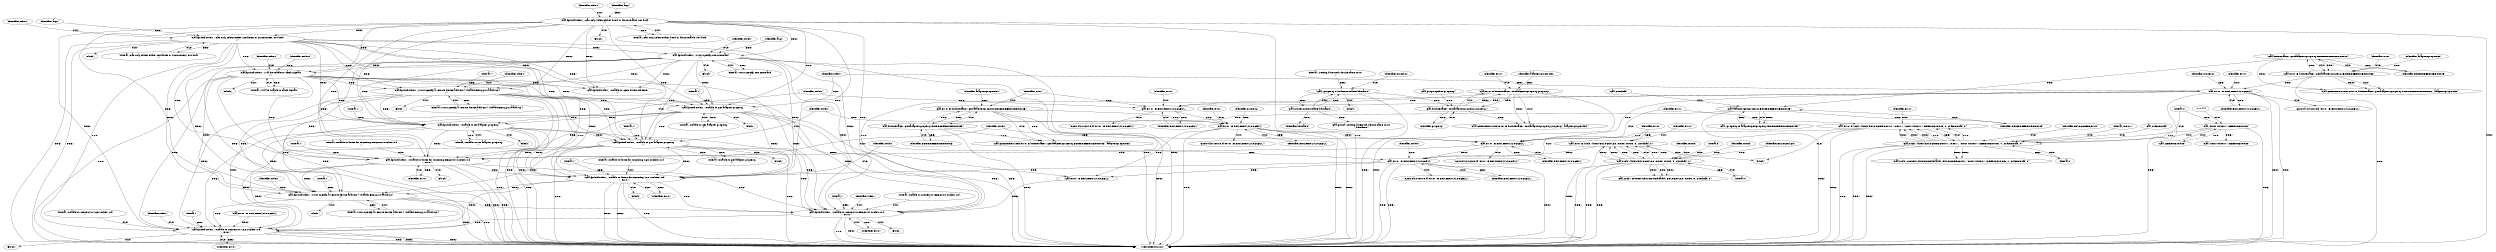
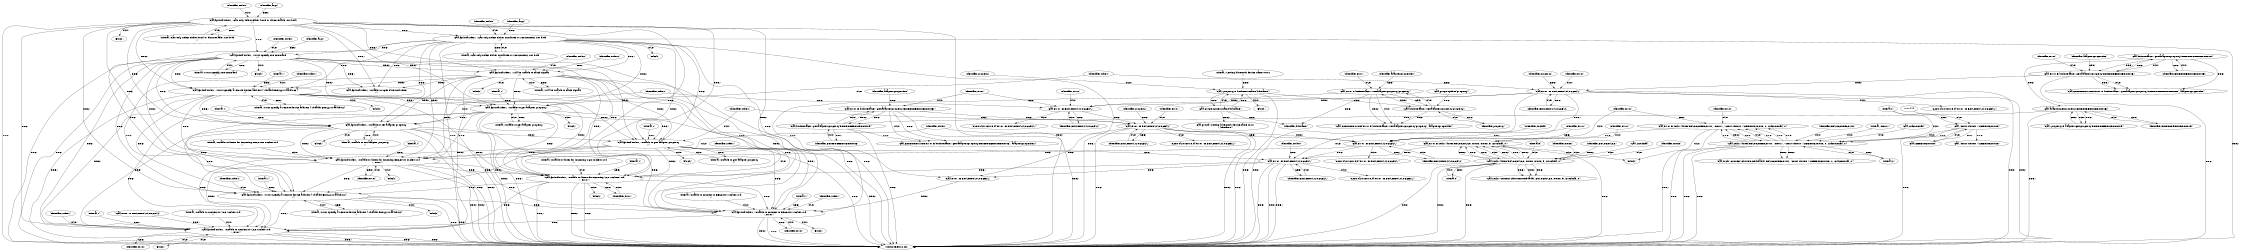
(1684, 99) -> (1594, 154)
none -> (1536, 126)
(1380, 147) -> (1336, 109)
